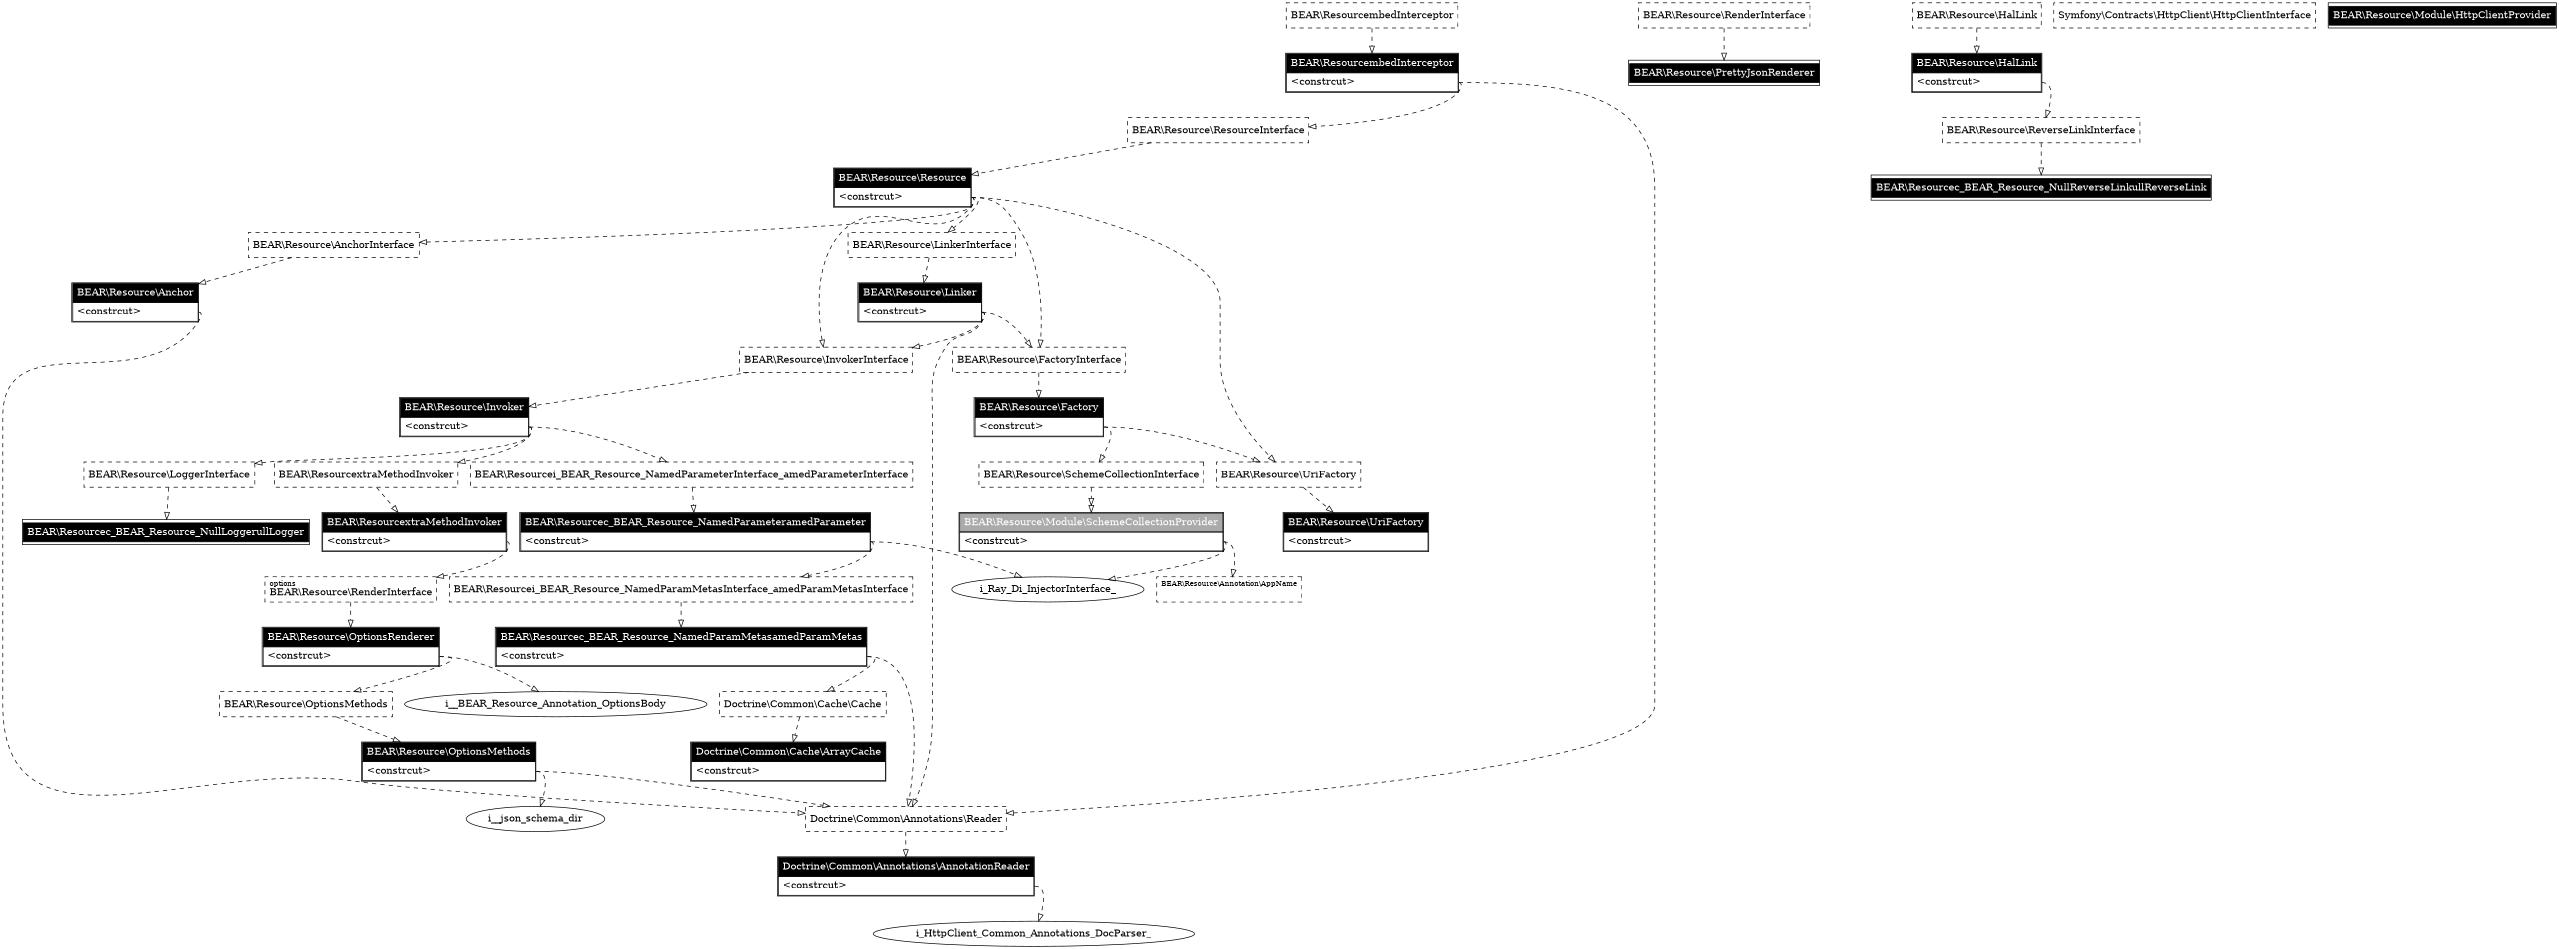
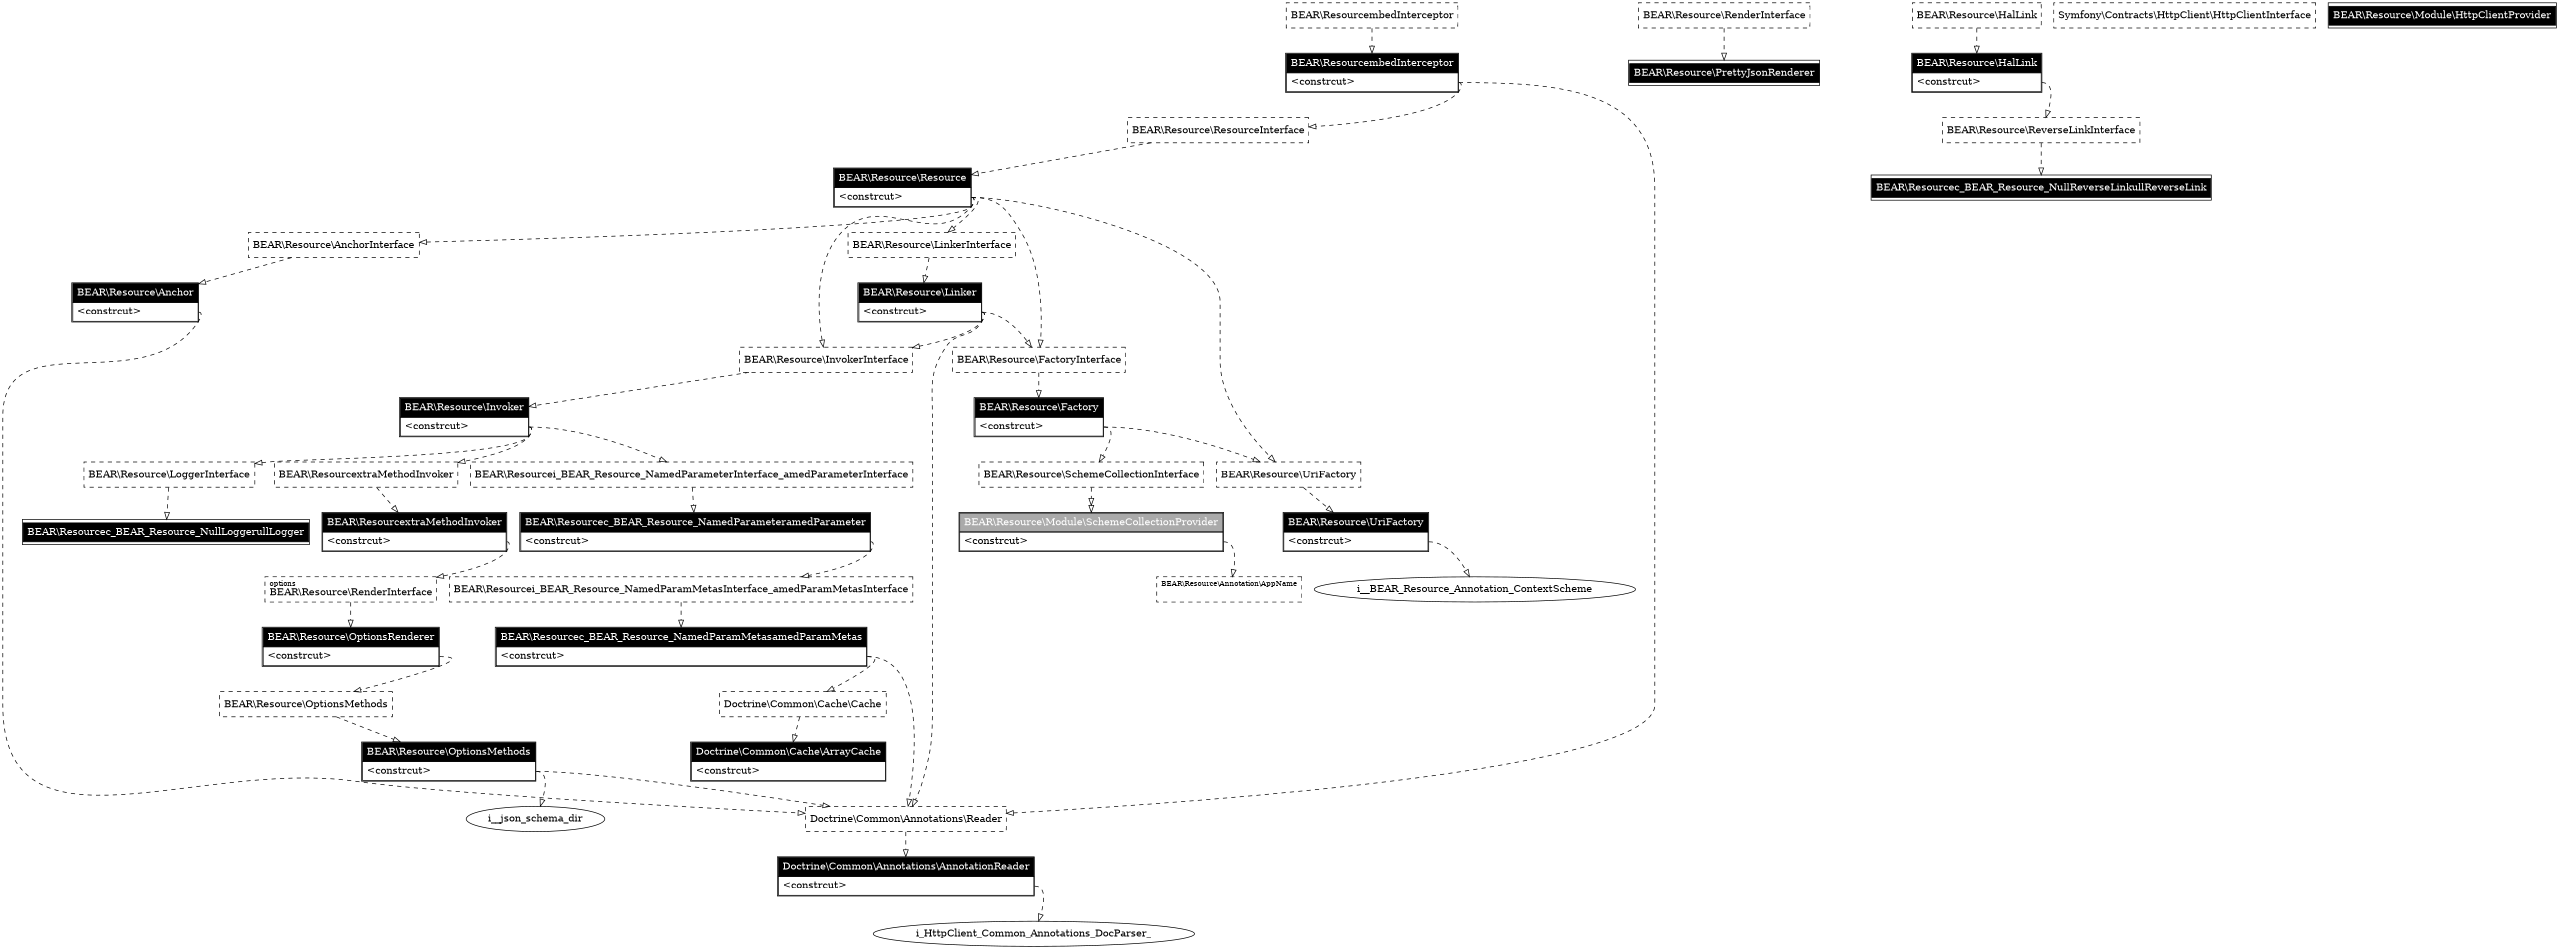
(1048, 589) -> none
none -> (1475, 589)
(556, 704) -> none
